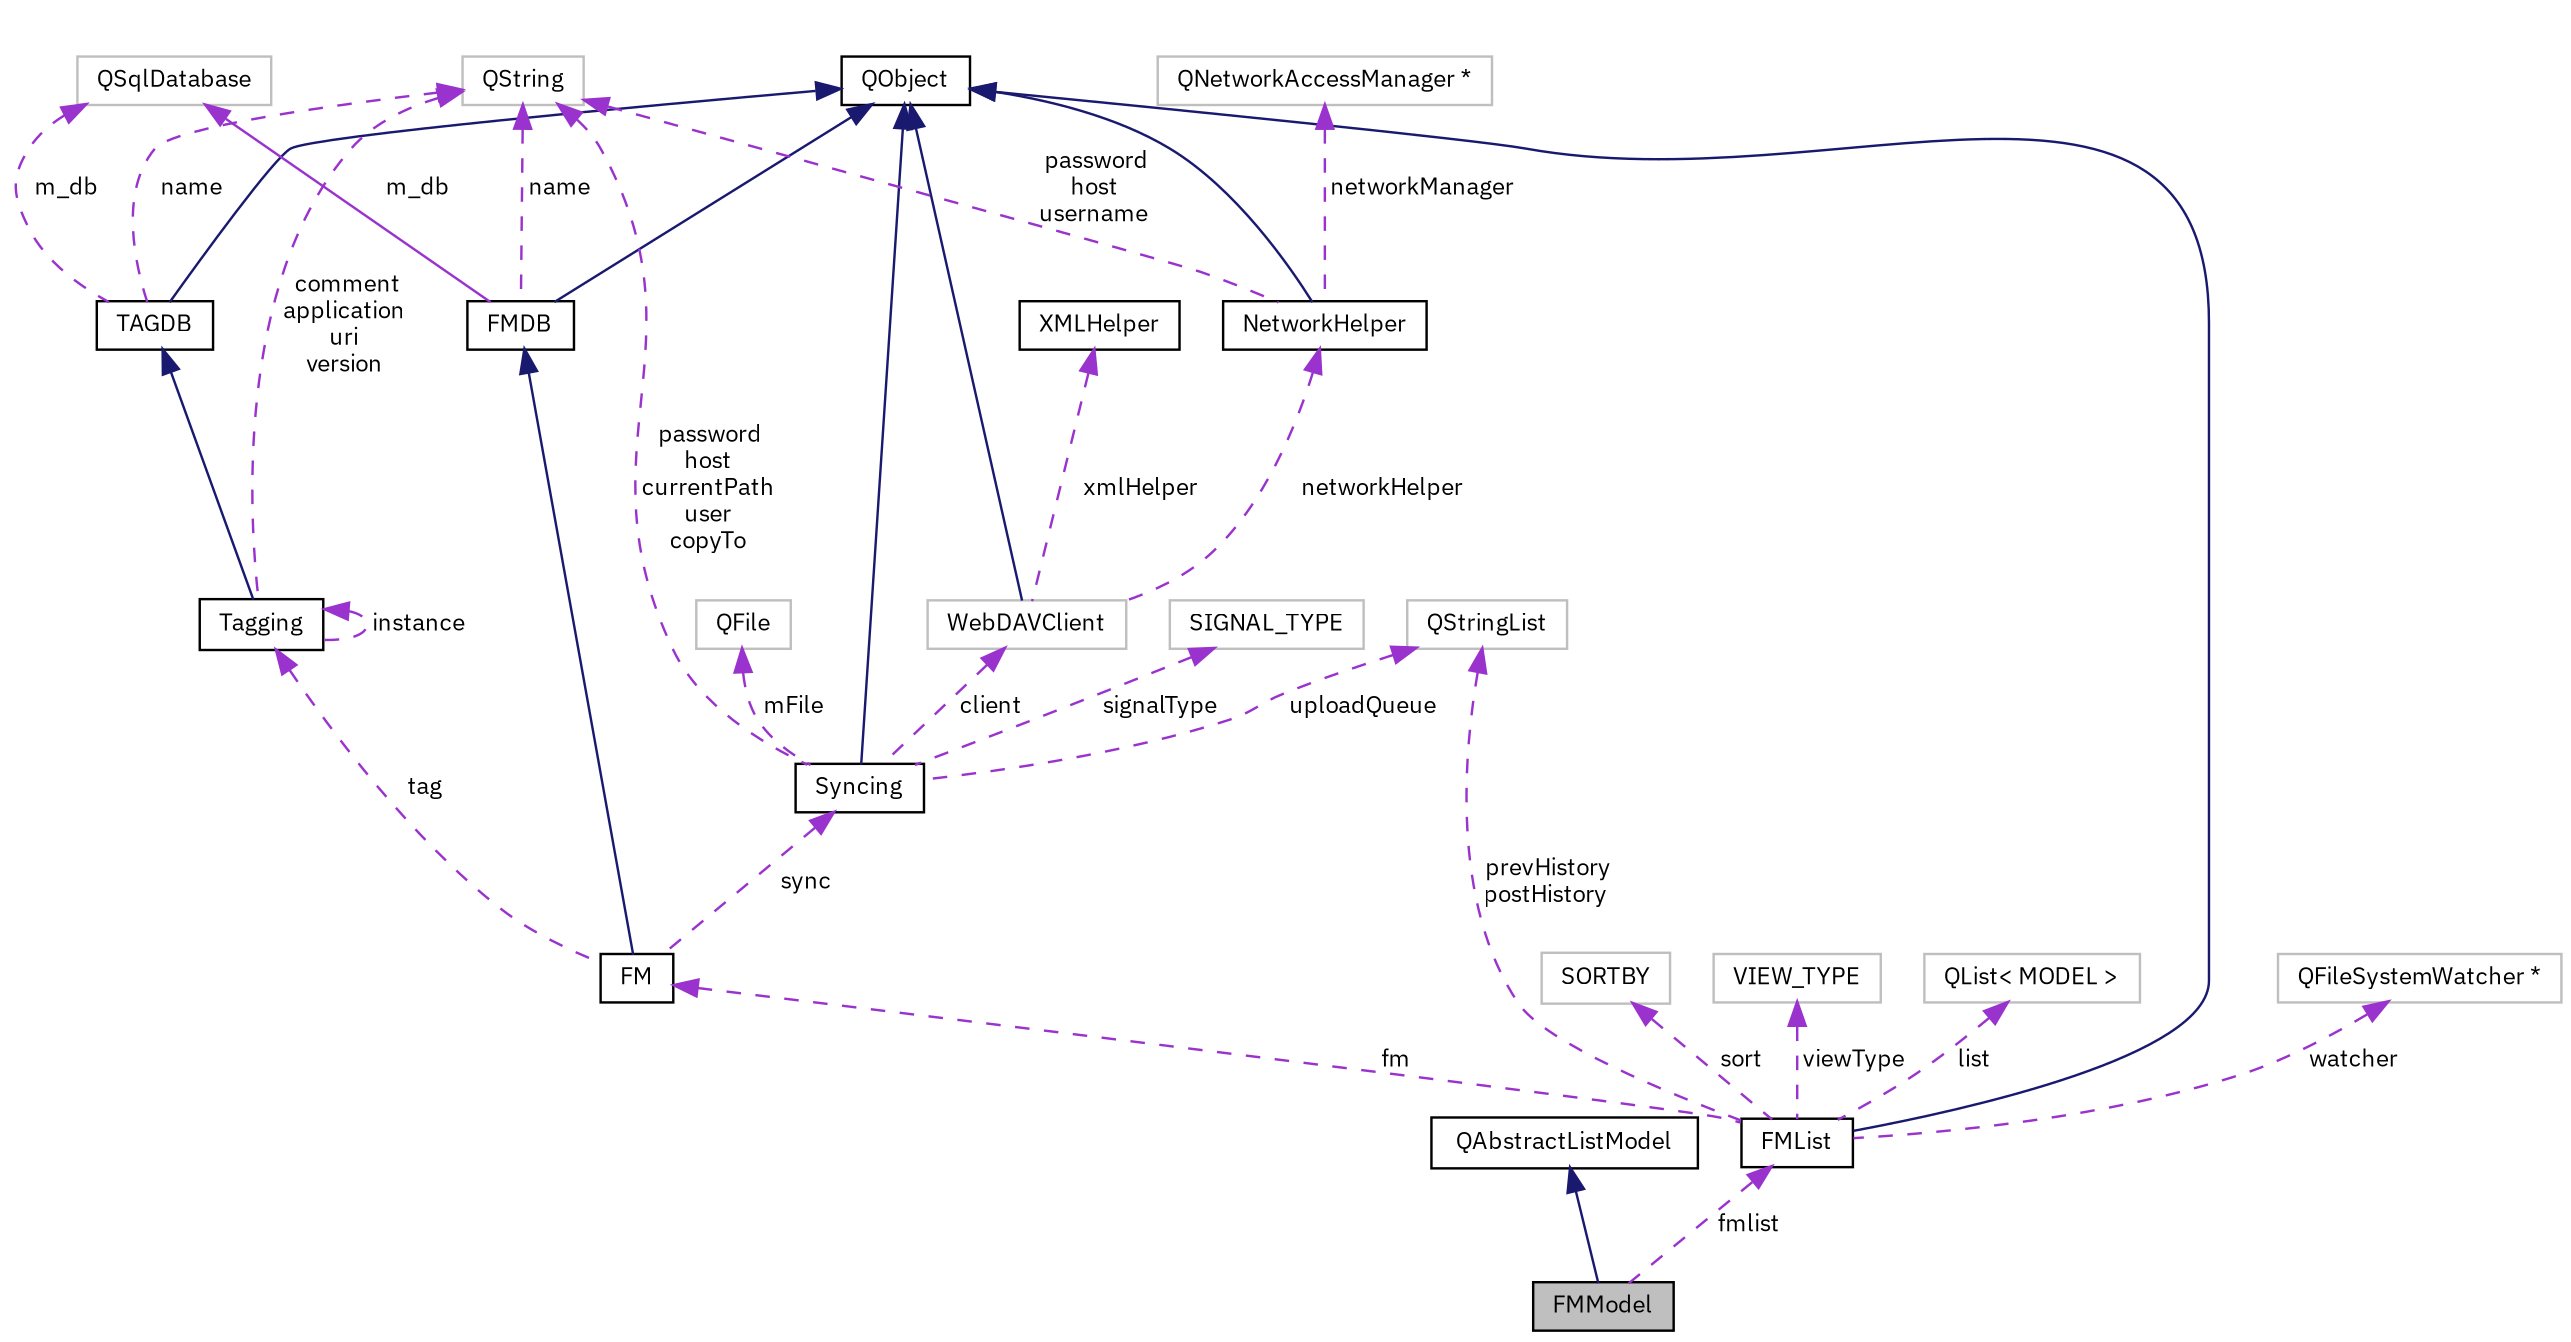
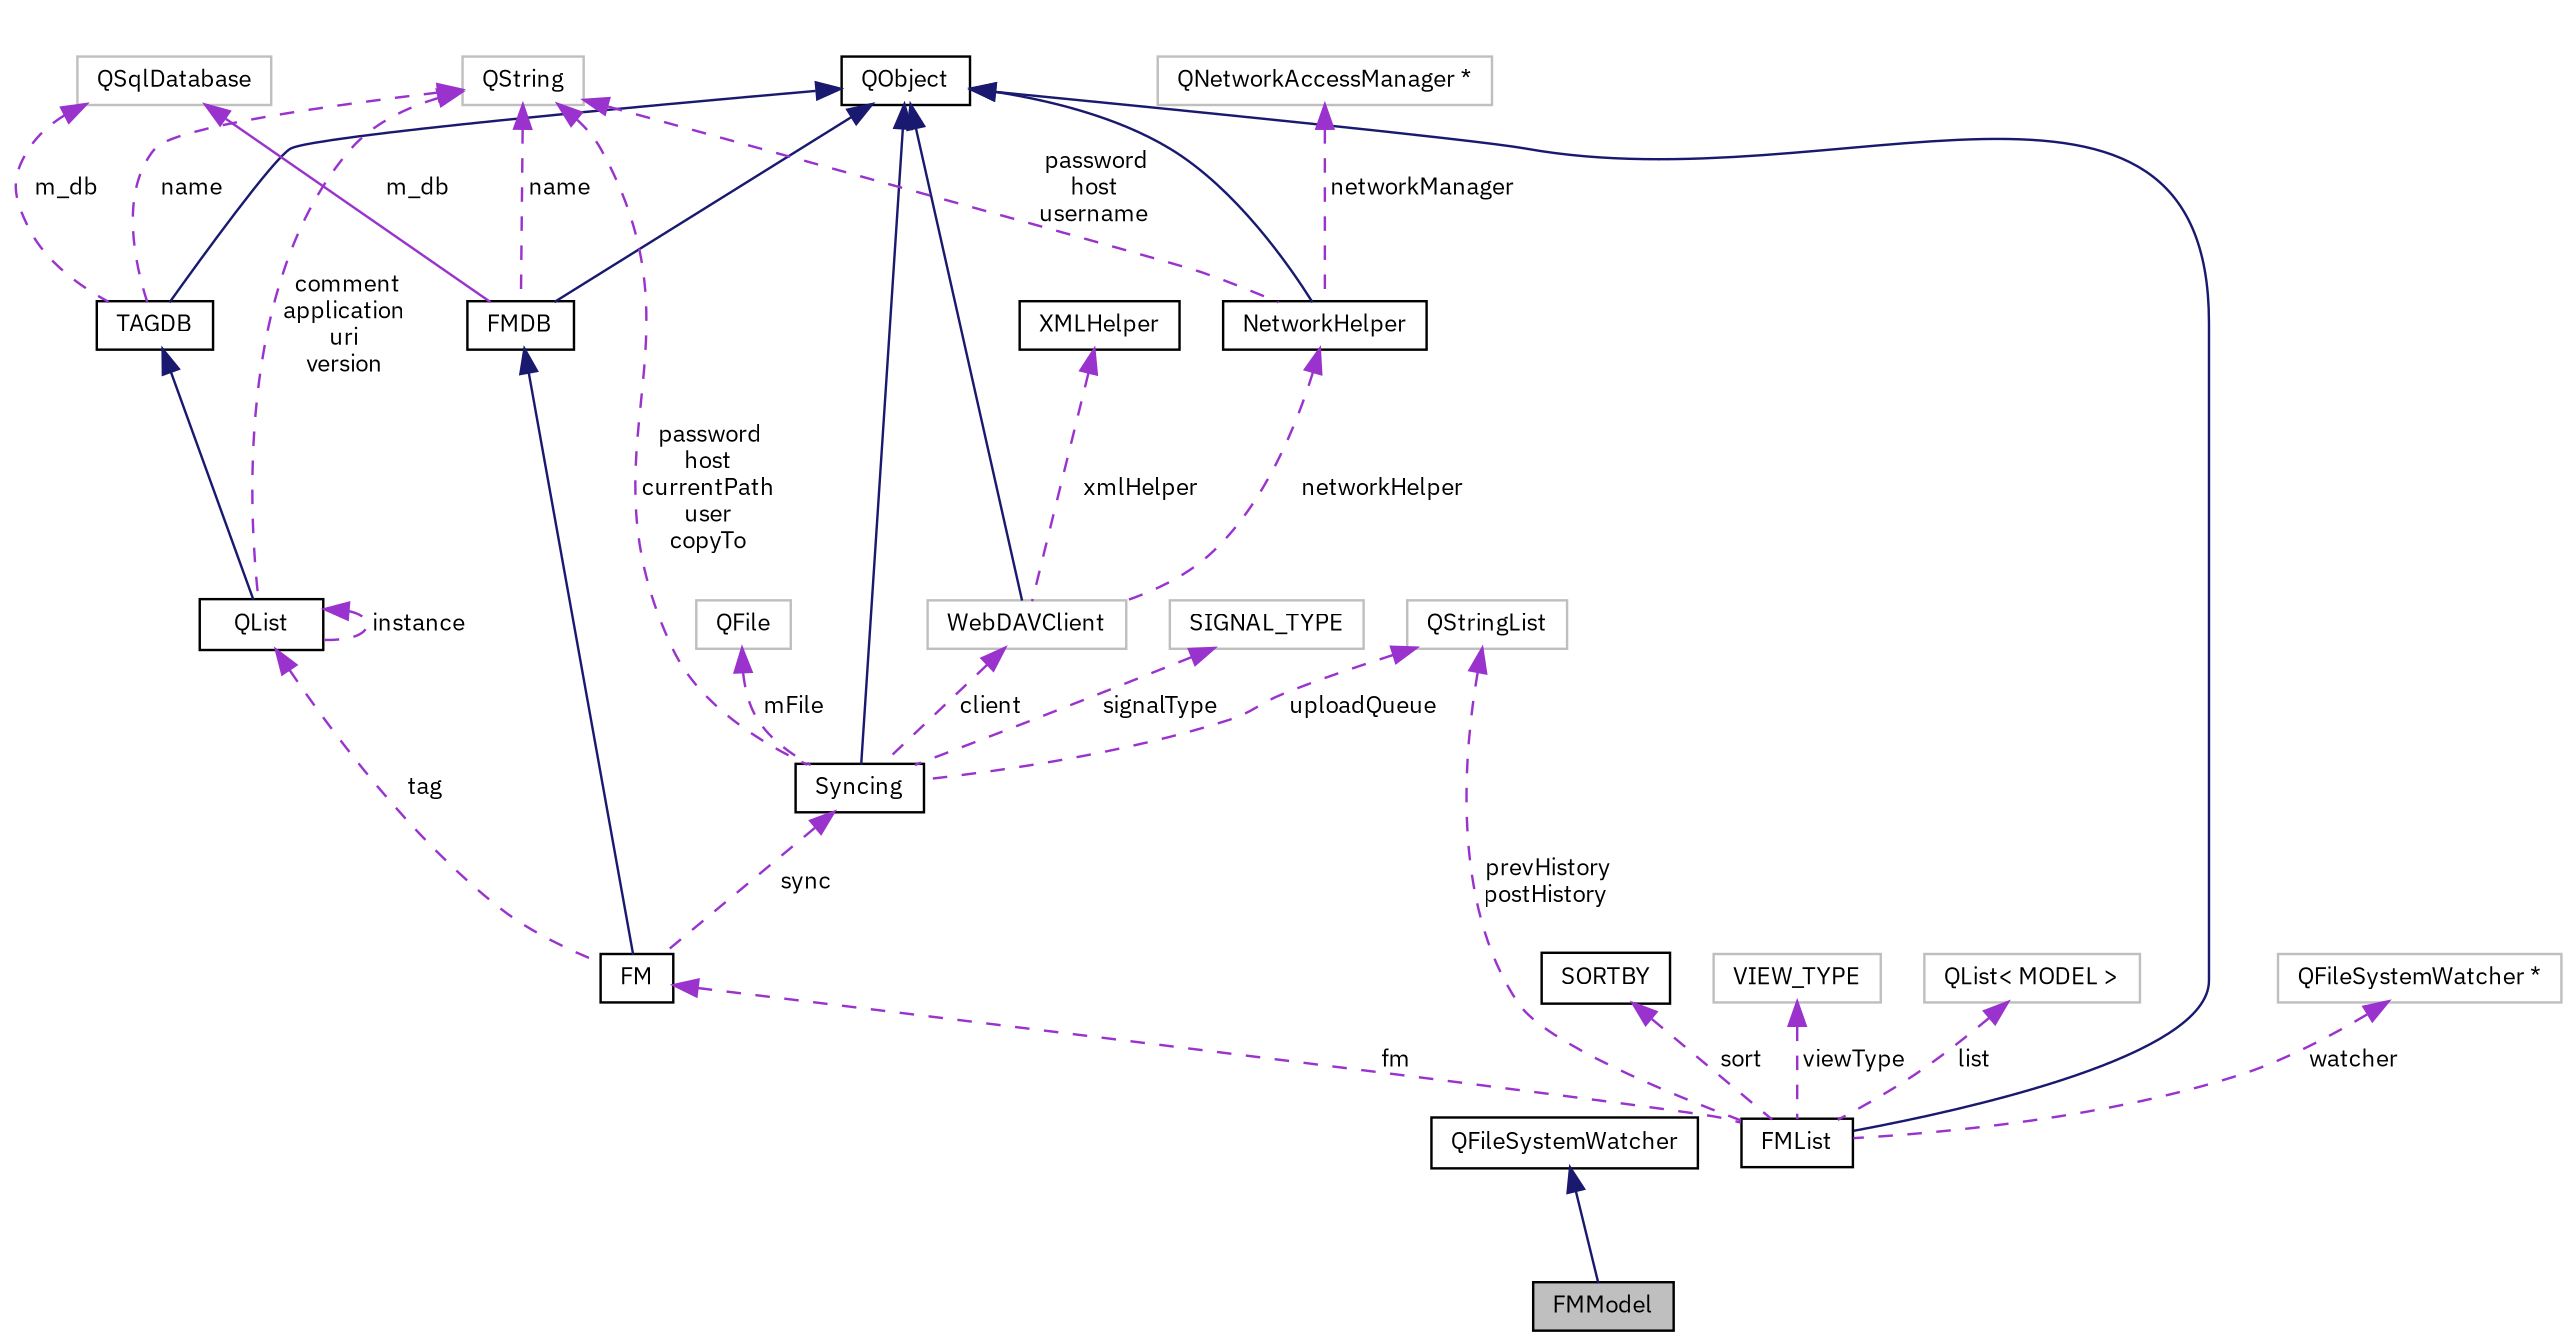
(262, 625) -> (262, 625)
(1606, 978) -> (1606, 978)
(1565, 1143) -> (1565, 1143)
(1691, 1233) -> none
